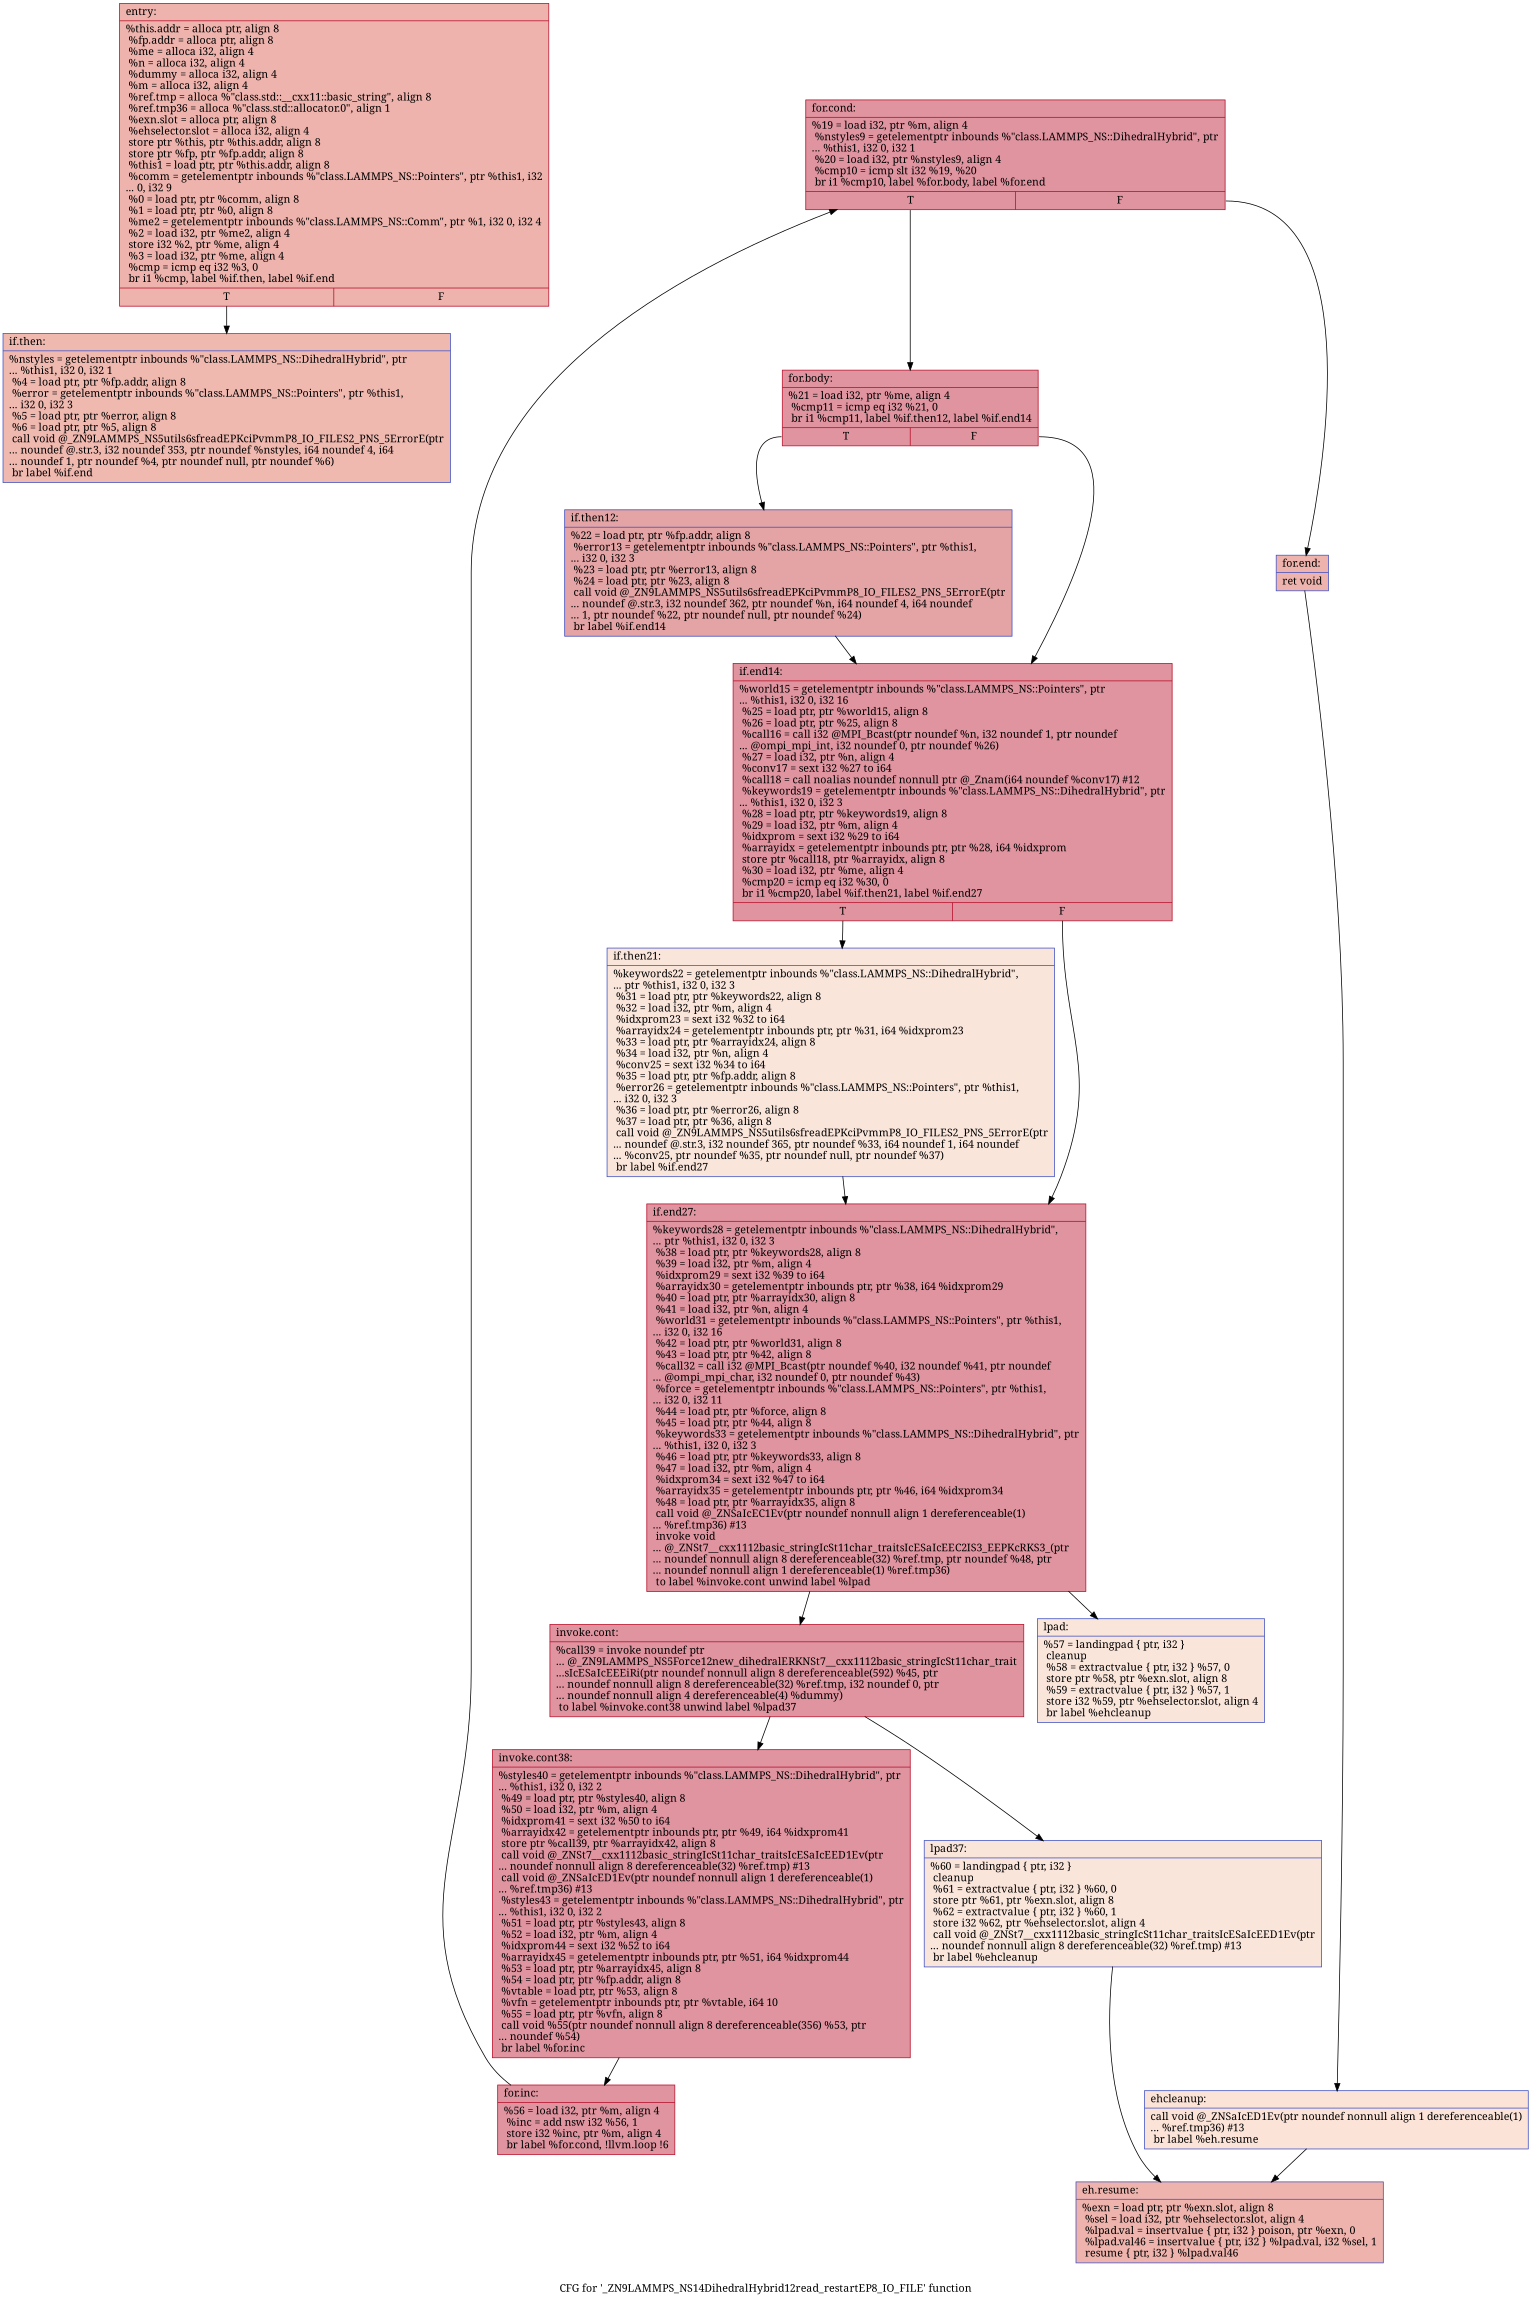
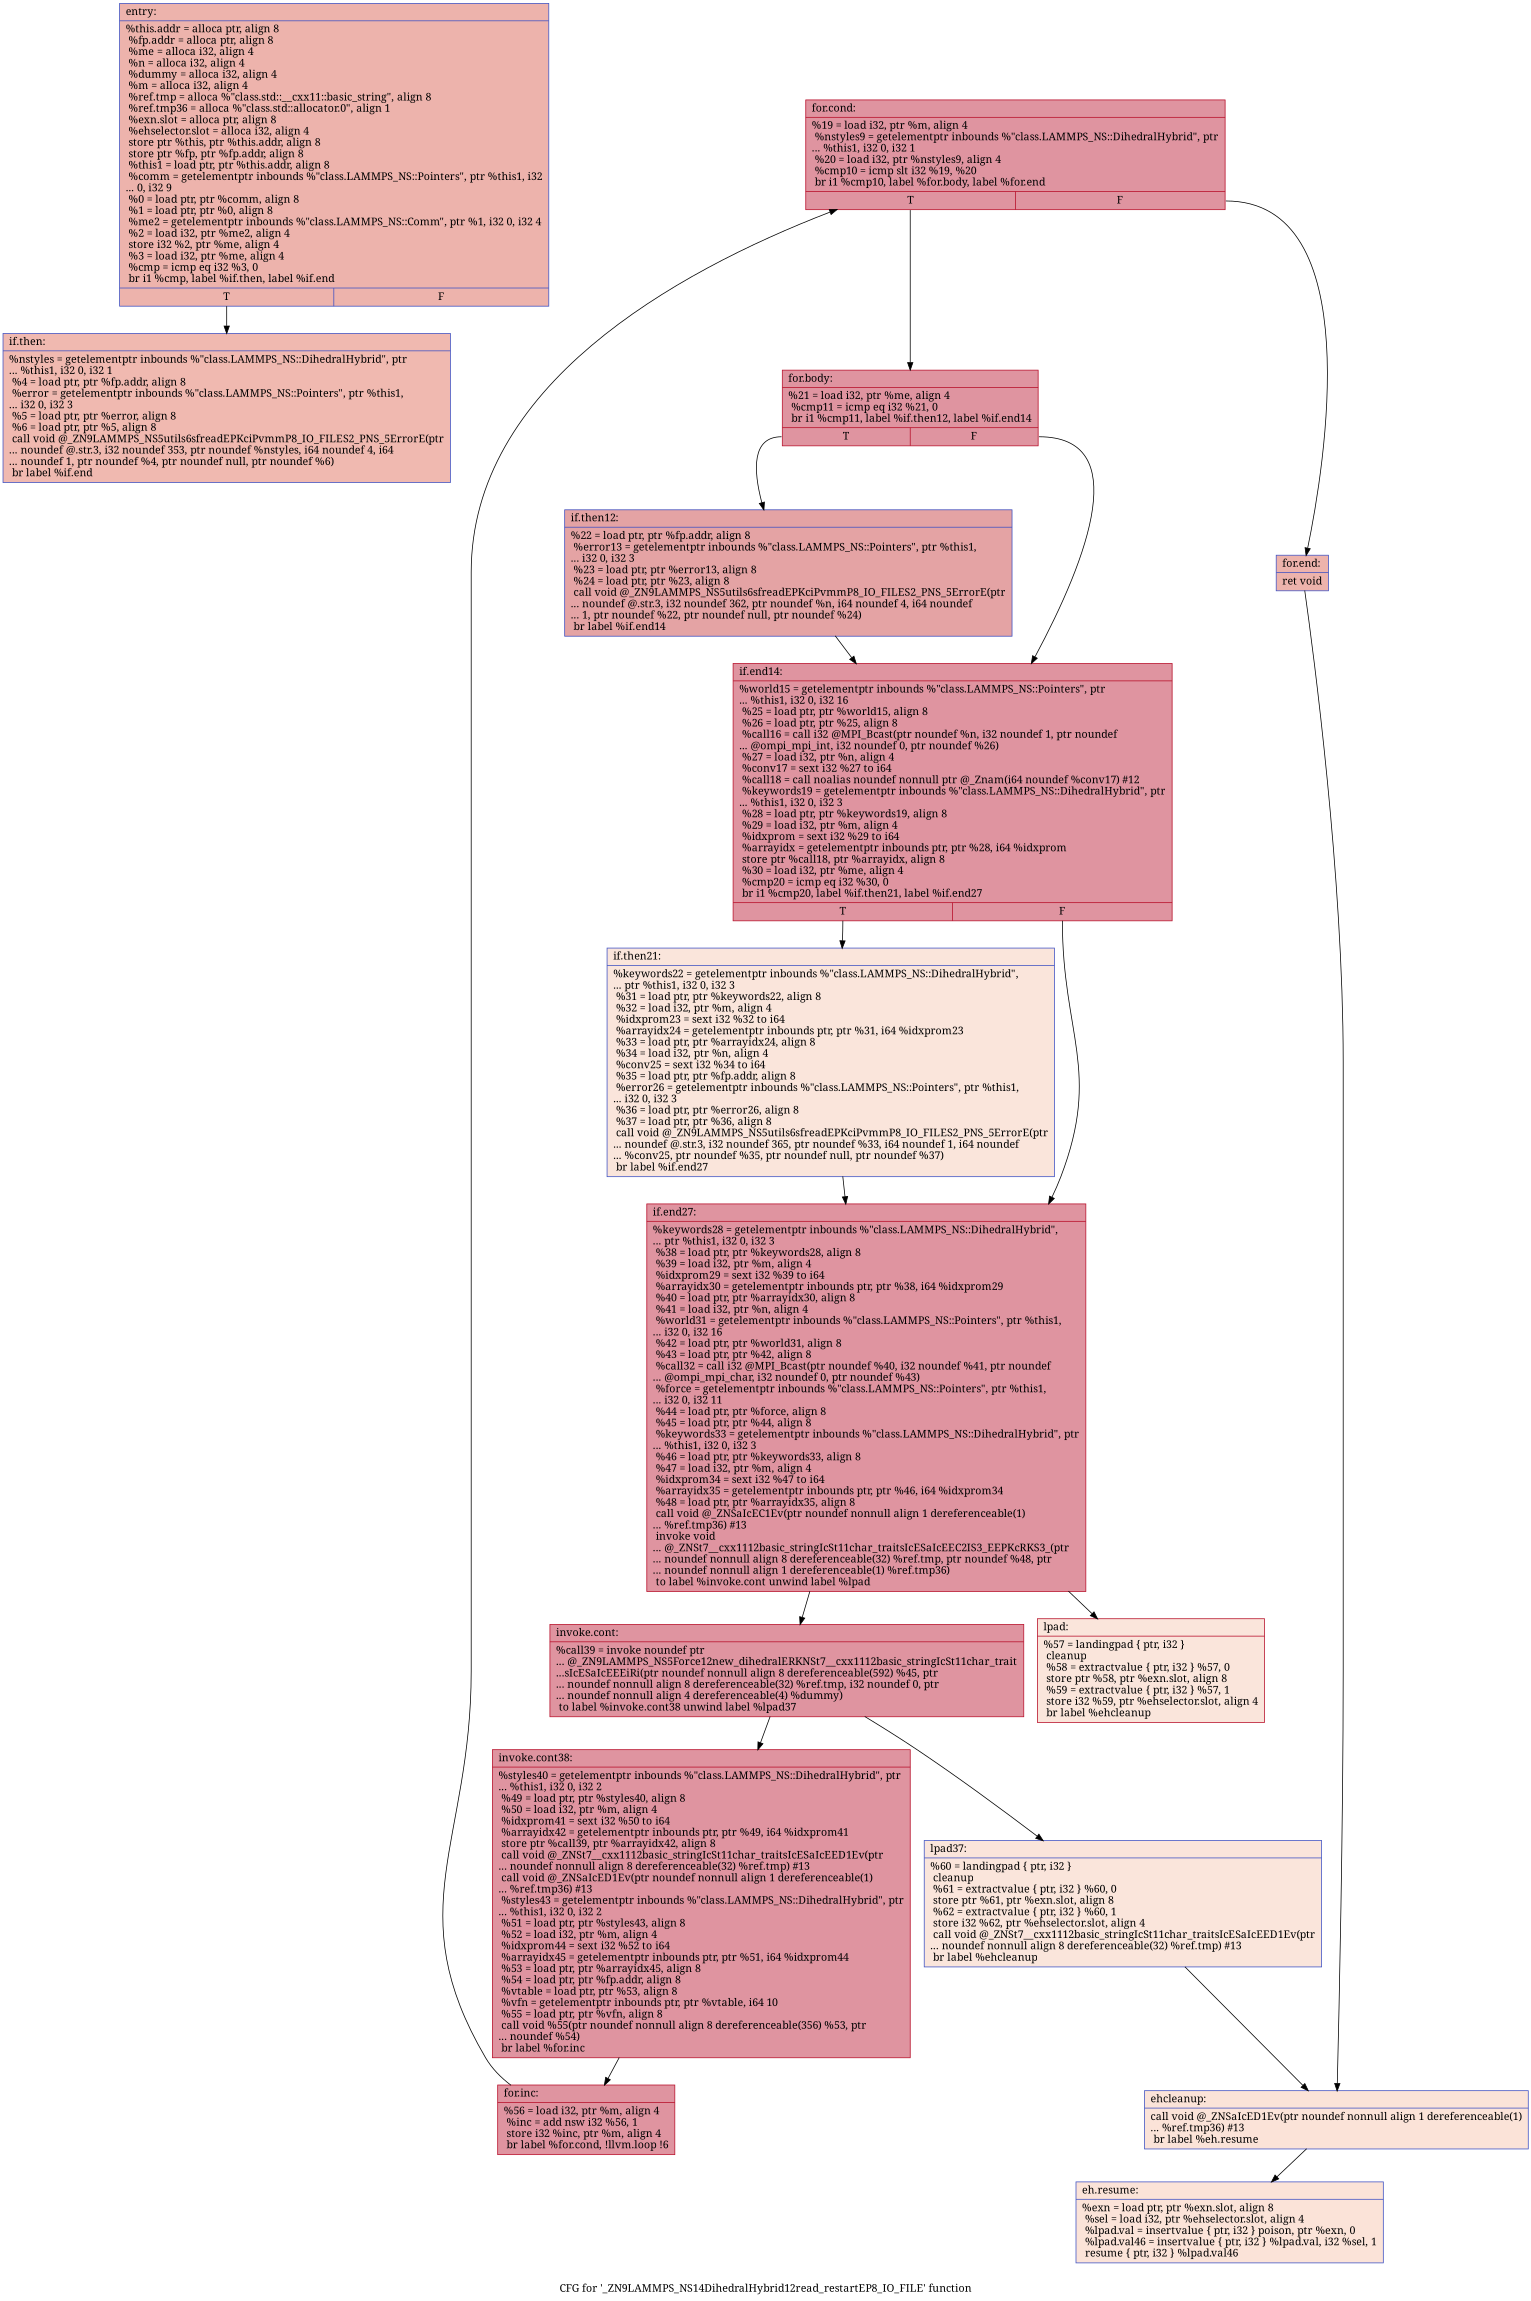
(334, 155) -> (334, 155)
(1151, 1671) -> (1151, 1671)
(1114, 2077) -> (1244, 2026)
(1230, 2222) -> (1230, 2222)
